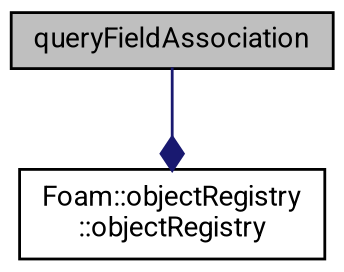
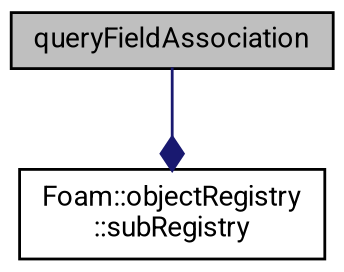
(172, 214) -> (172, 214)
